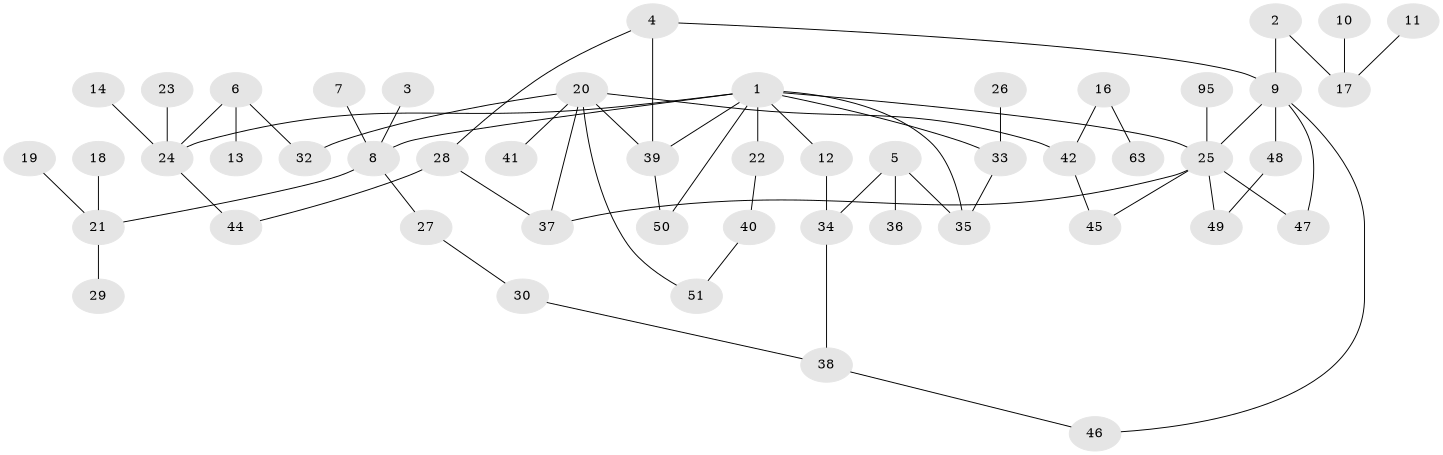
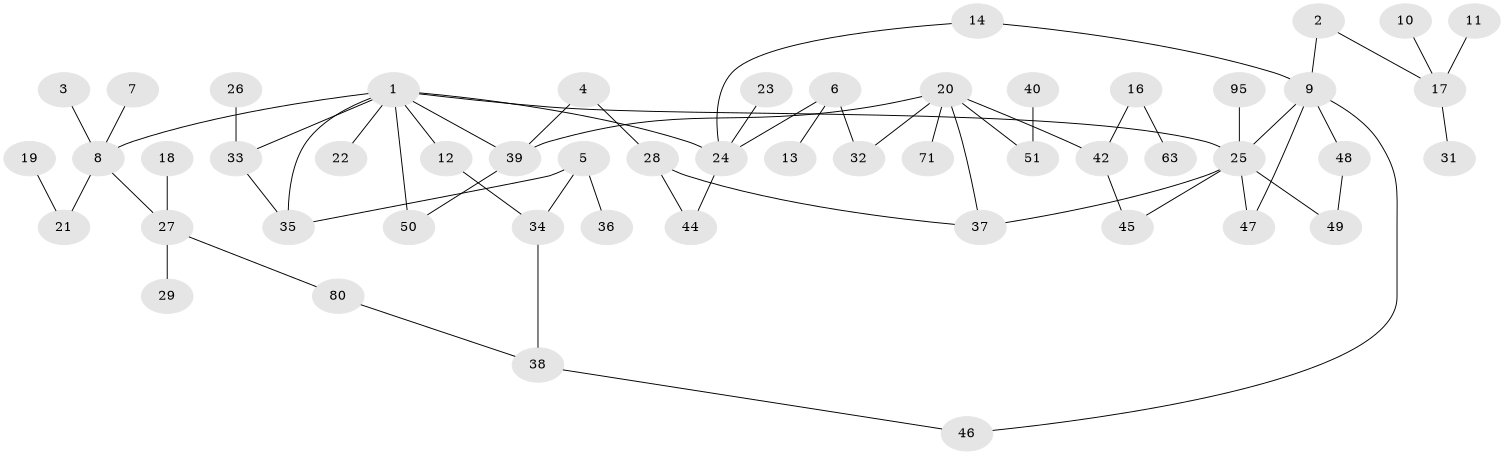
(969, 39) -> (1148, 44)
(511, 159) -> (928, 159)
none -> (1450, 159)
(98, 193) -> (167, 193)
(753, 193) -> none
(98, 262) -> (167, 262)
(523, 296) -> (338, 296)
